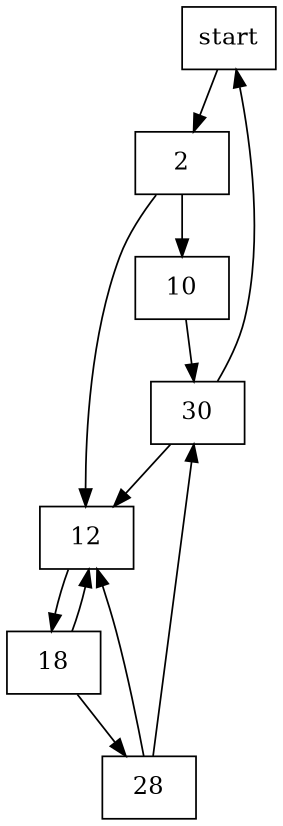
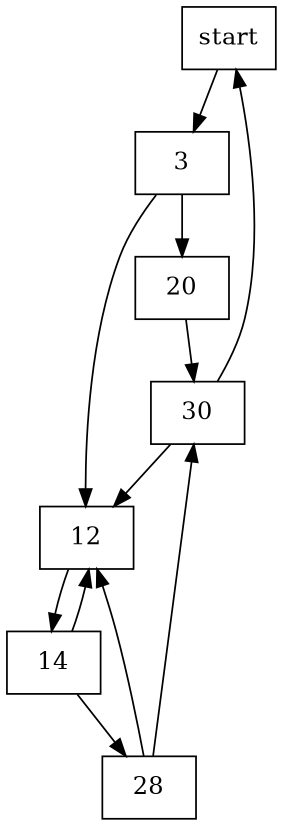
(182, 163) -> (182, 163)
(182, 288) -> (182, 288)
(54, 663) -> (54, 663)
